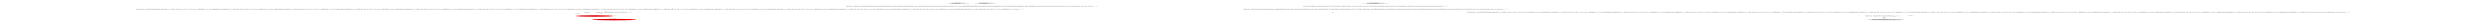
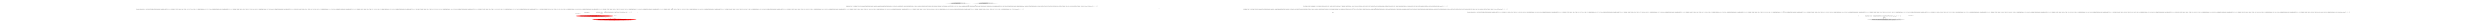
(1375, 3) -> none
